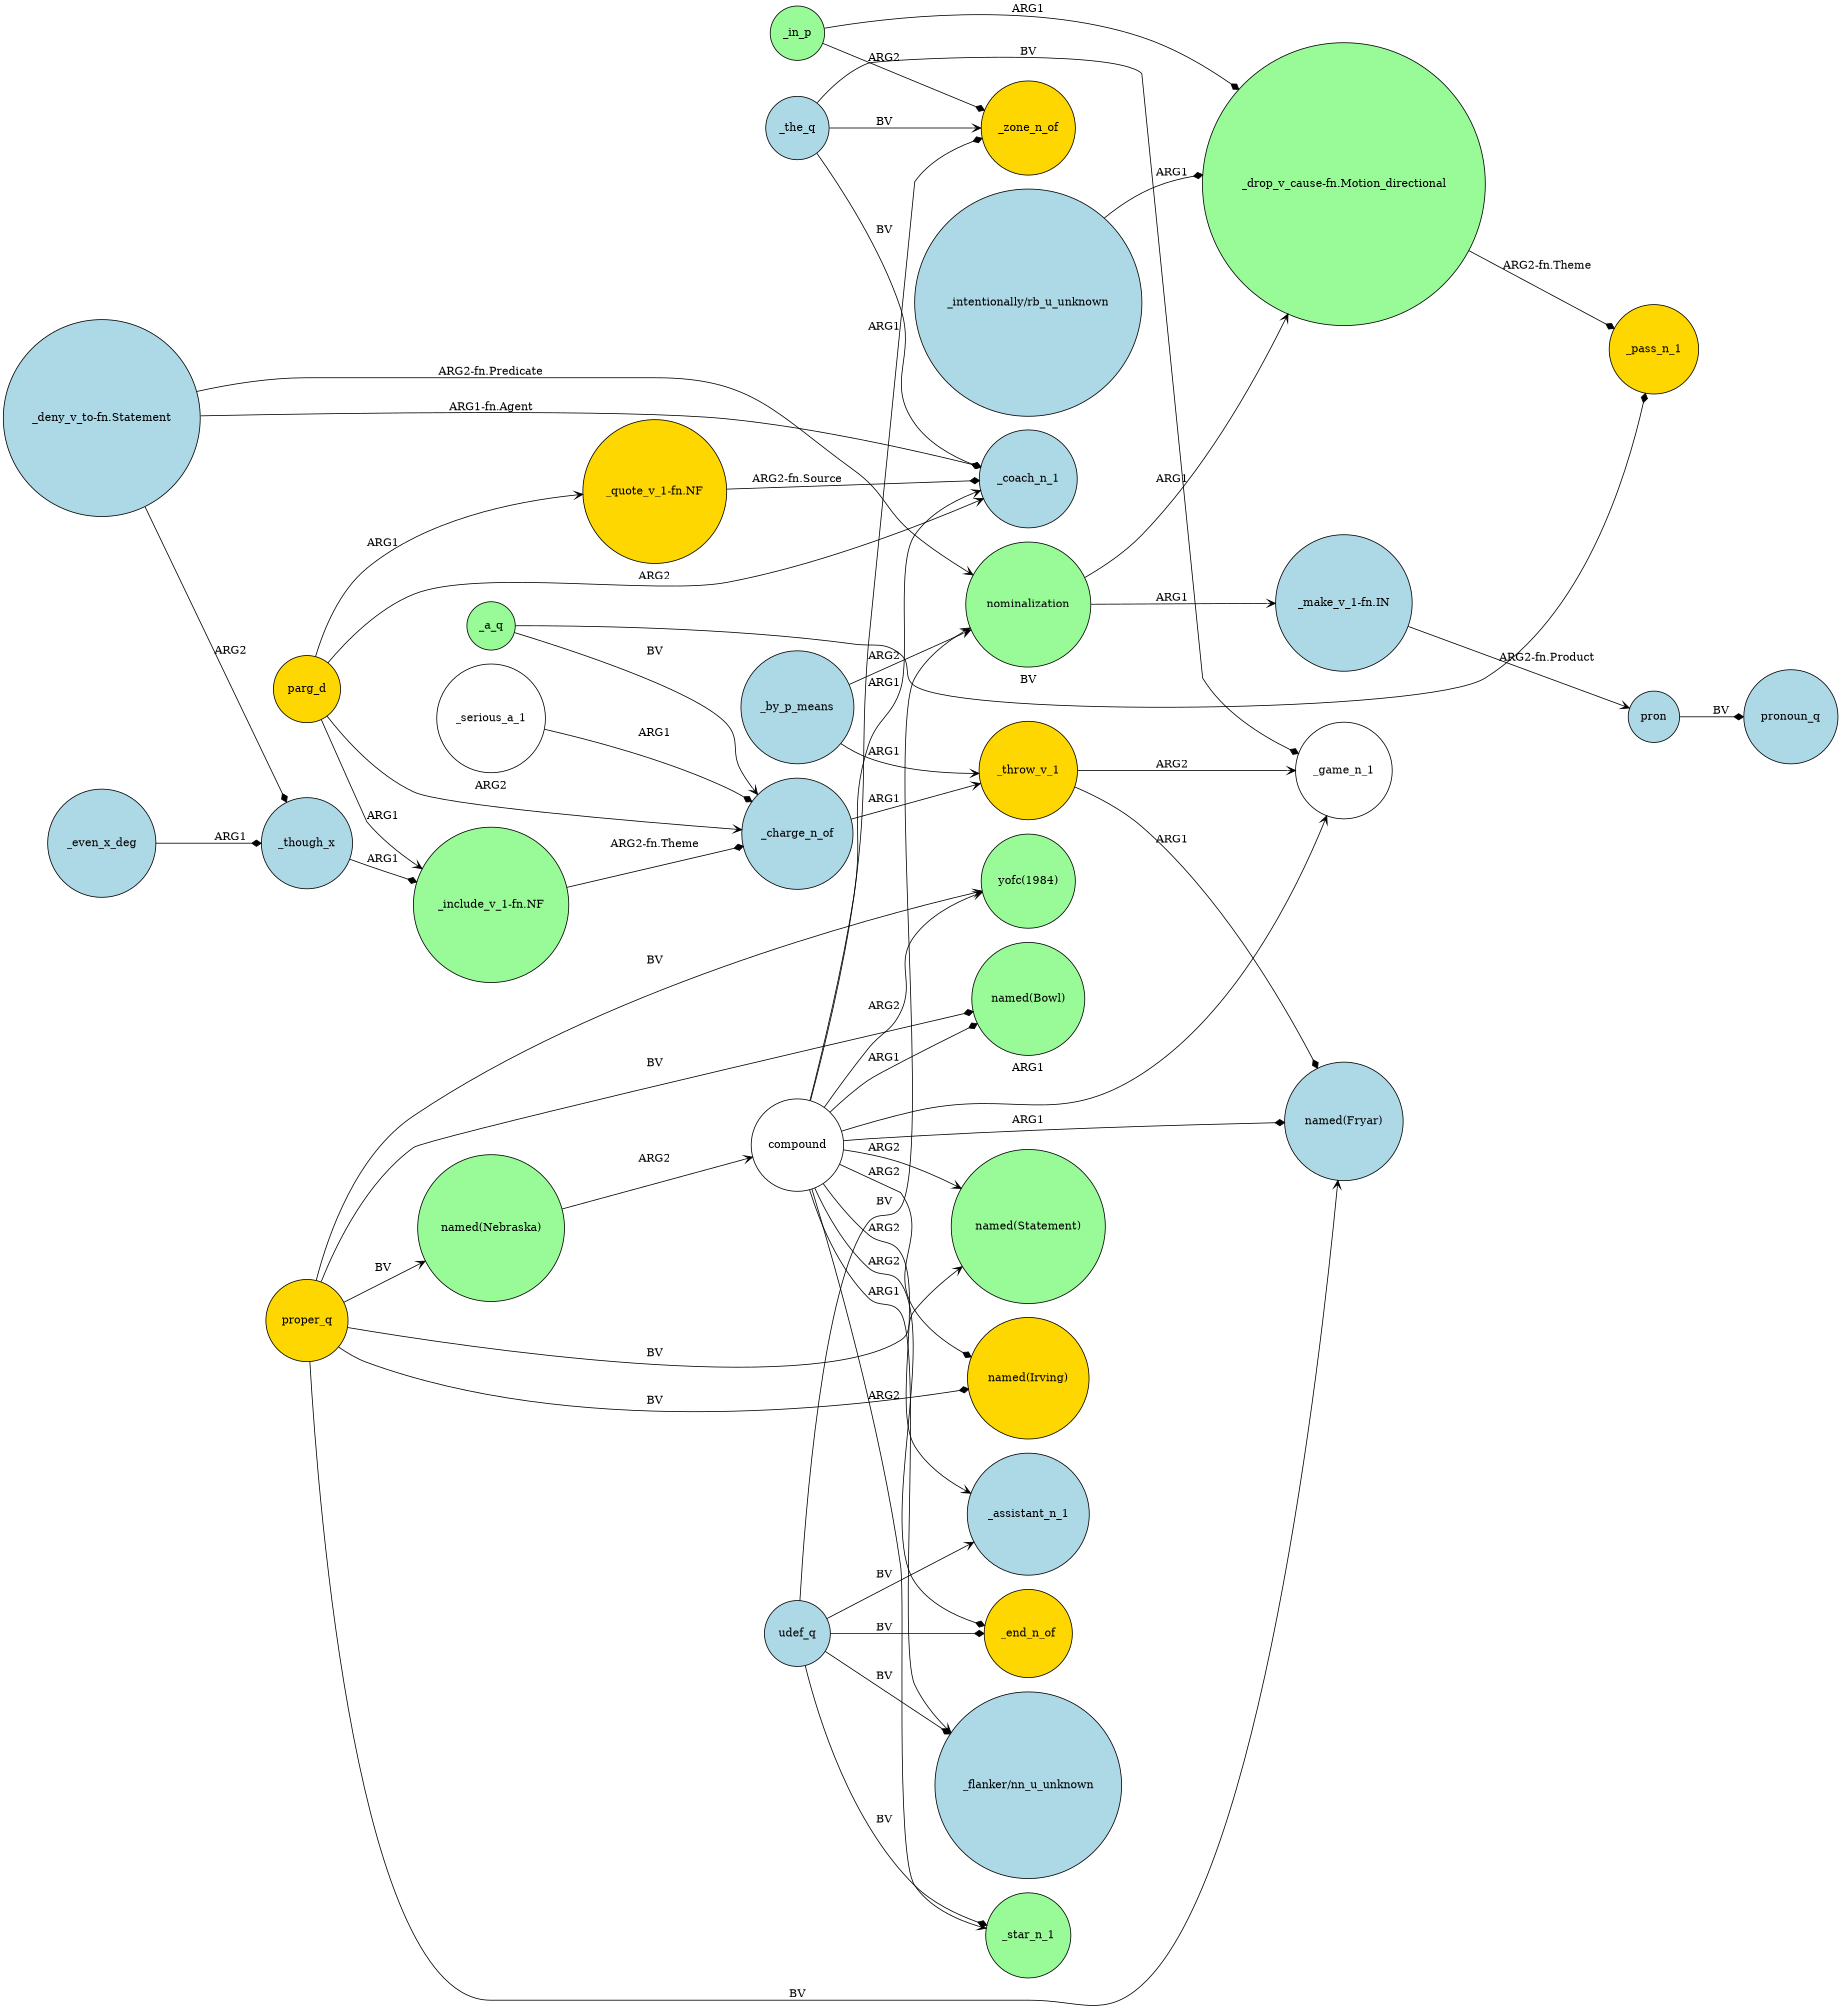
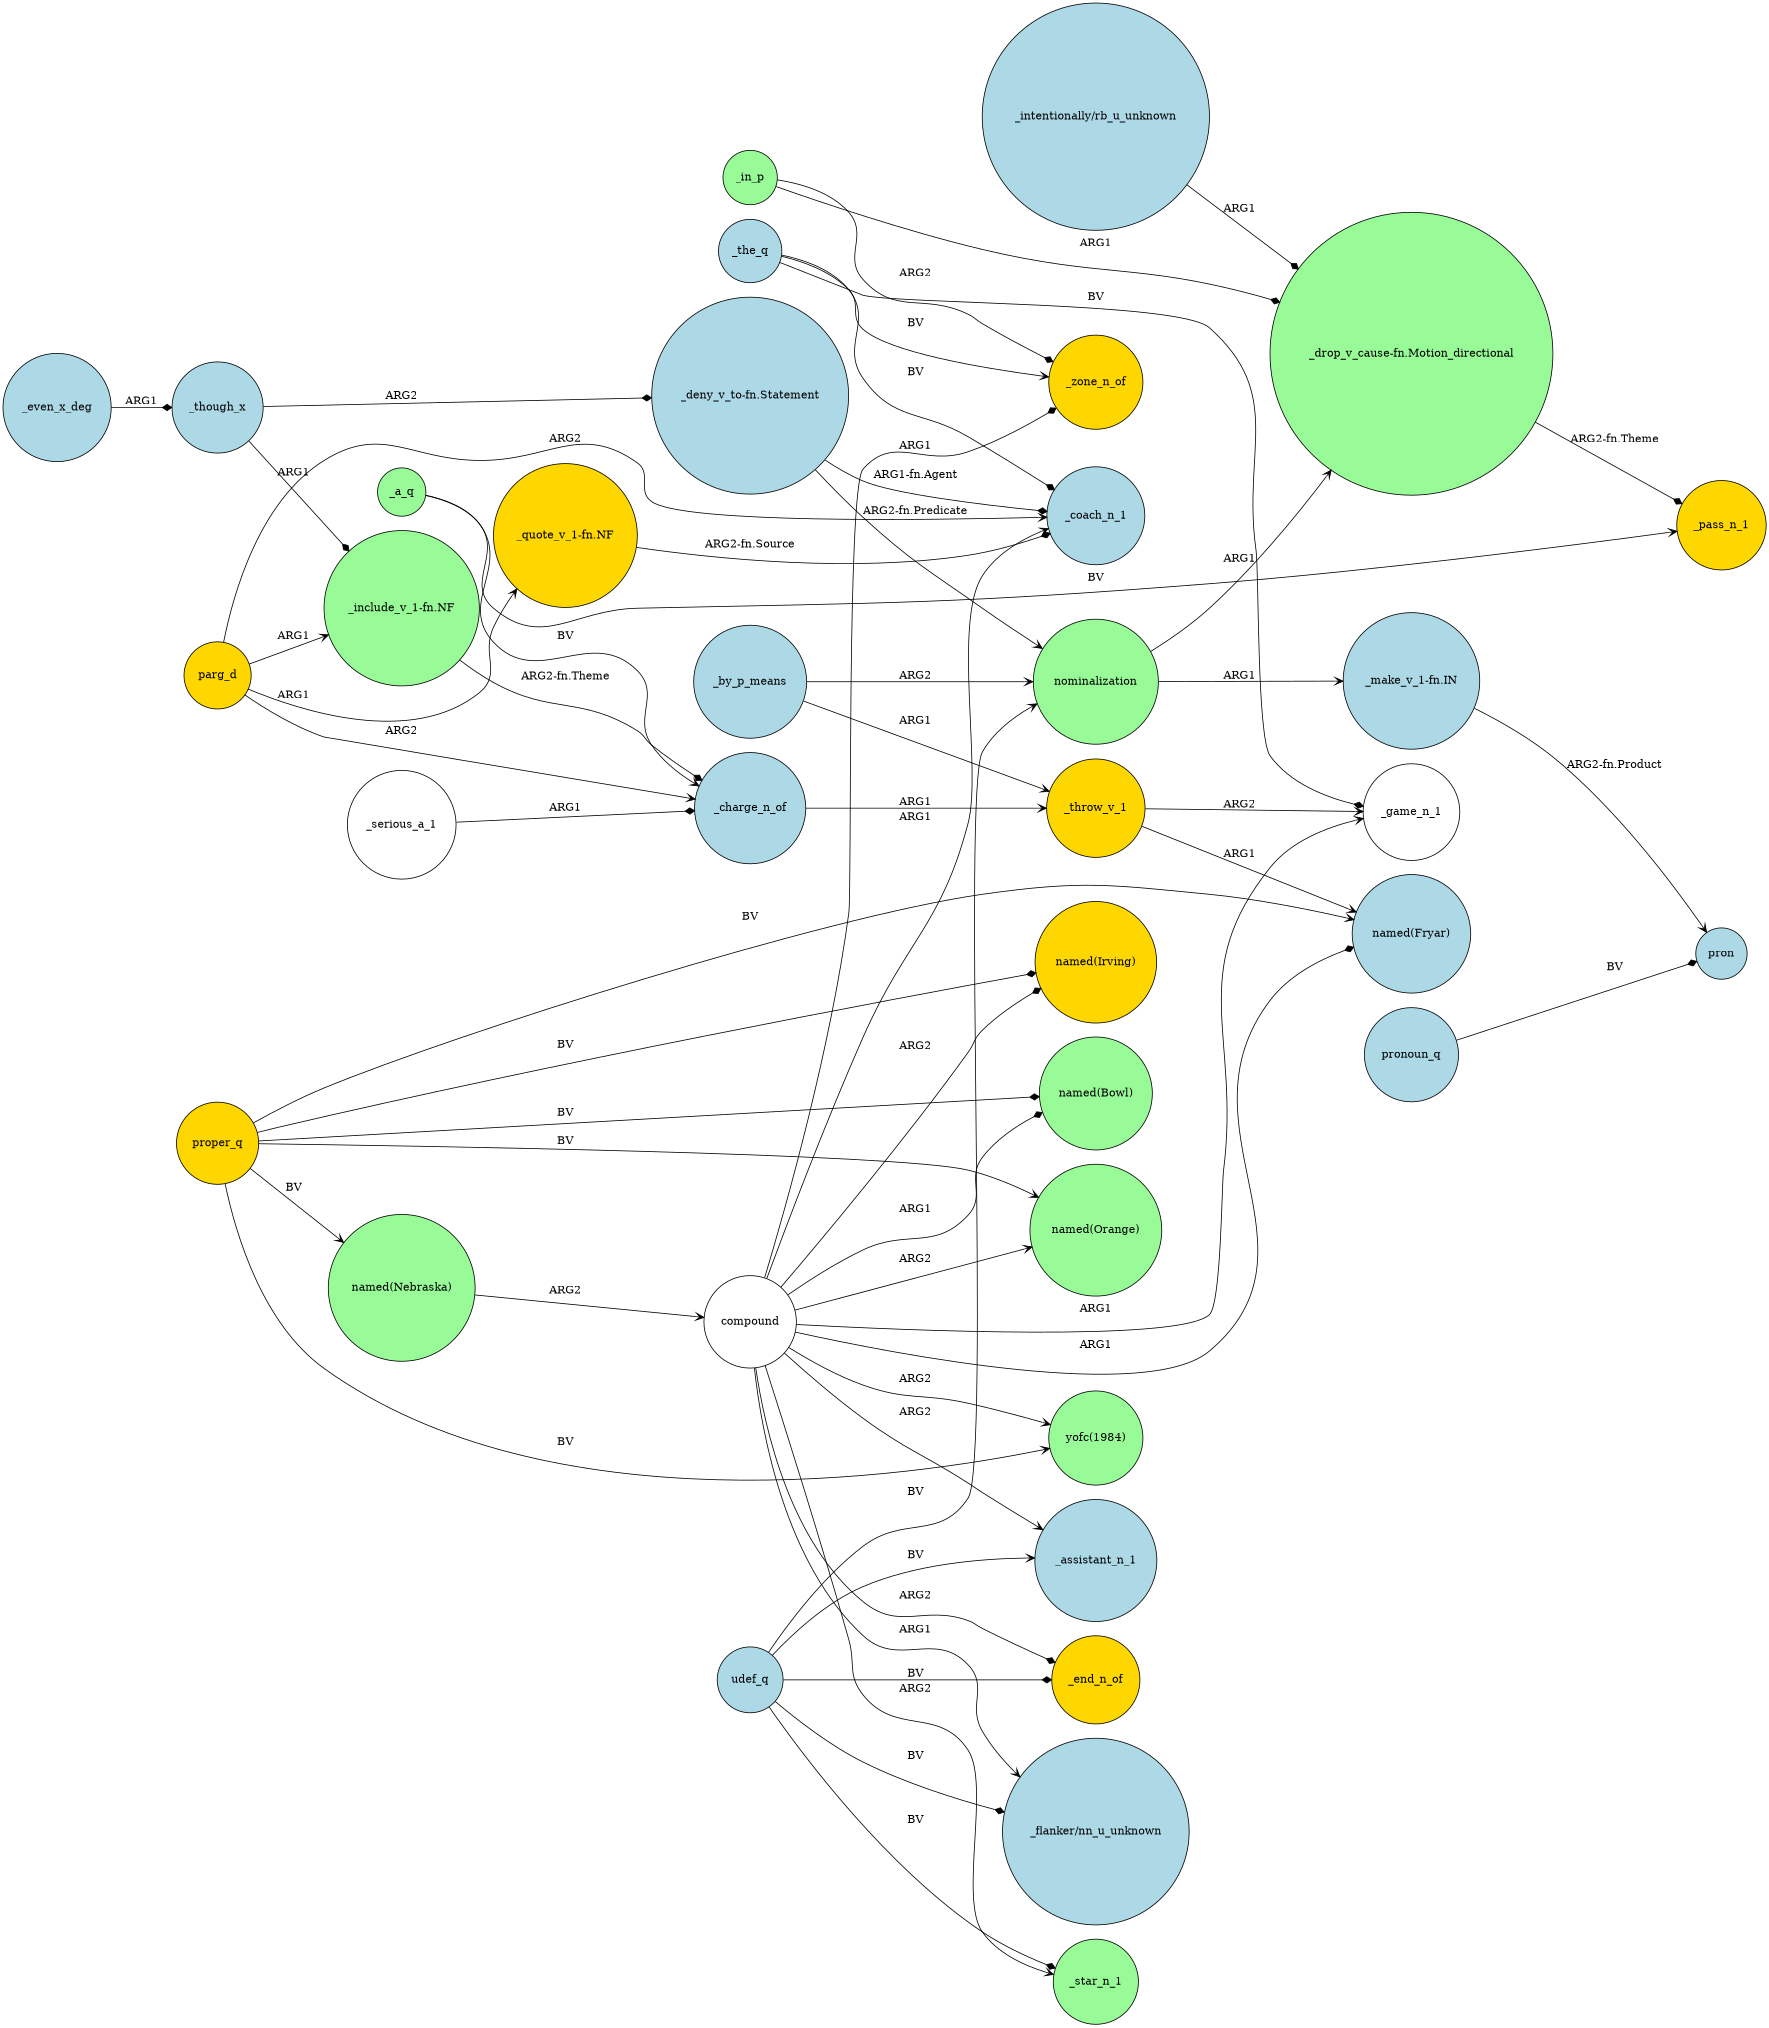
(214, 650) -> (453, 402)
(1151, 707) -> (1004, 598)
(1707, 717) -> (1572, 1002)
(1214, 904) -> (1245, 868)
(1028, 1227) -> (1096, 1230)
